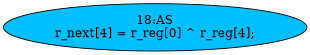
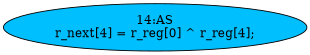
(155, 27) -> (155, 27)
